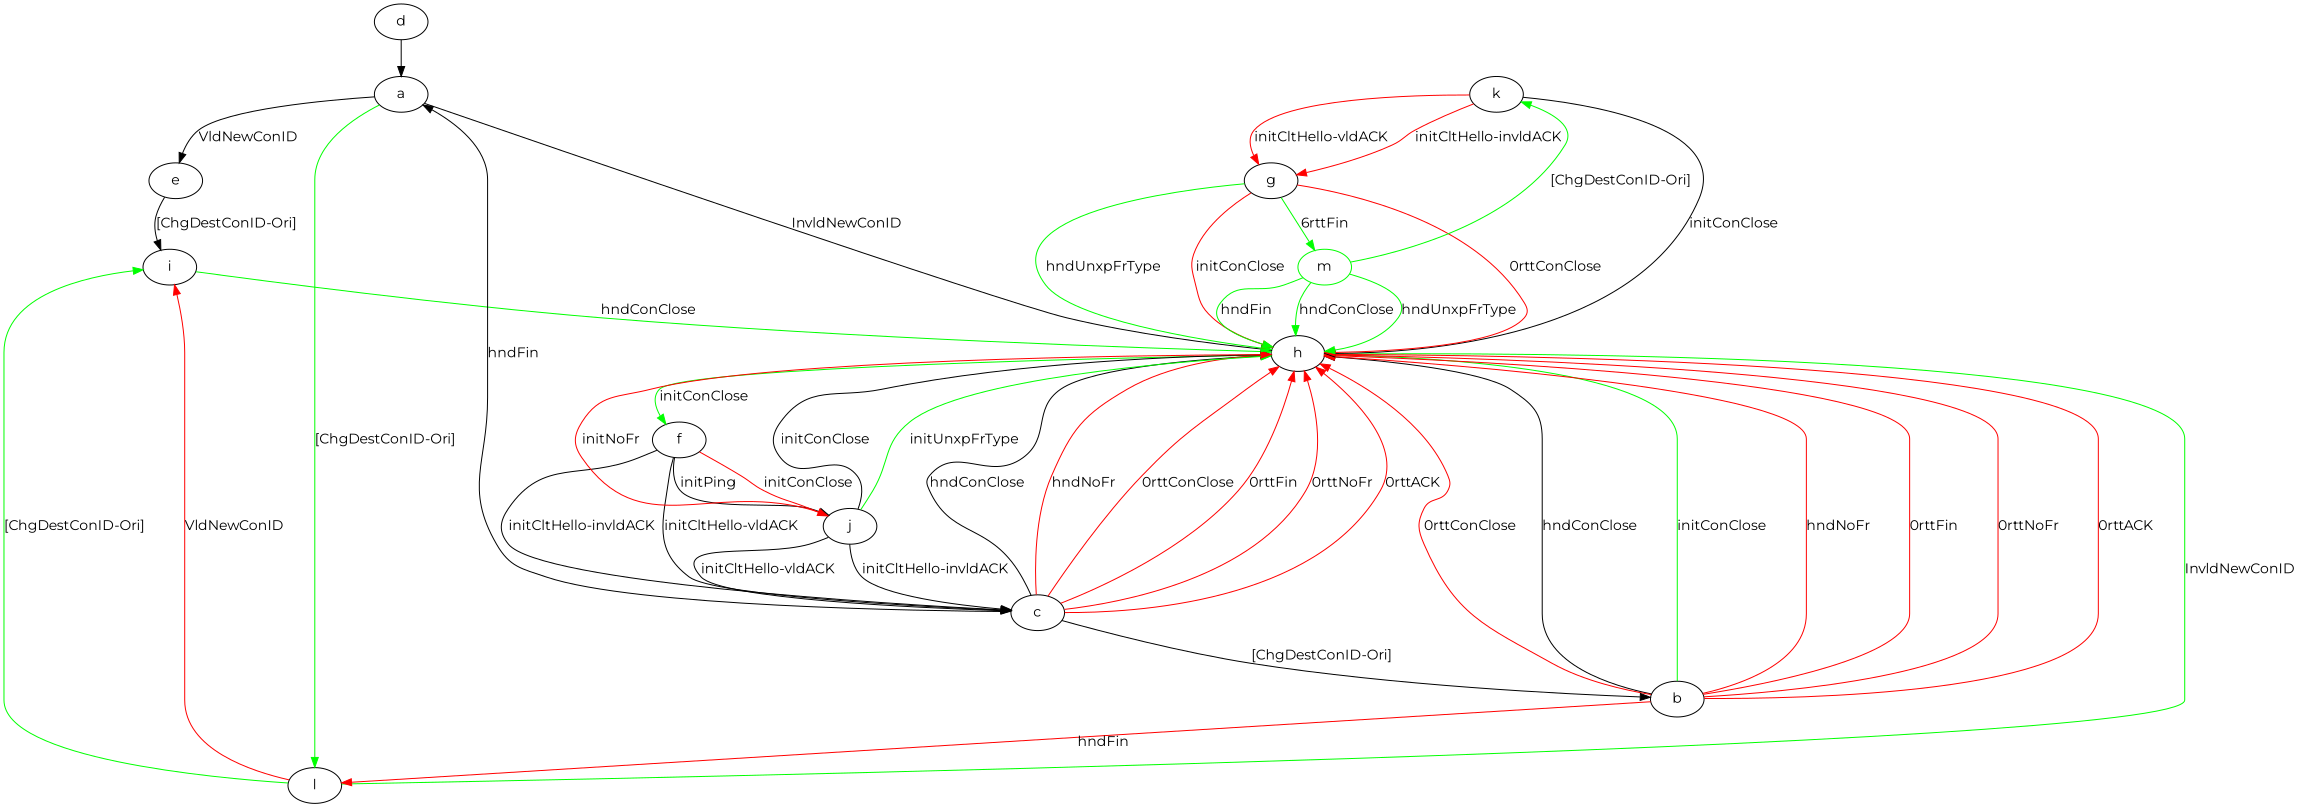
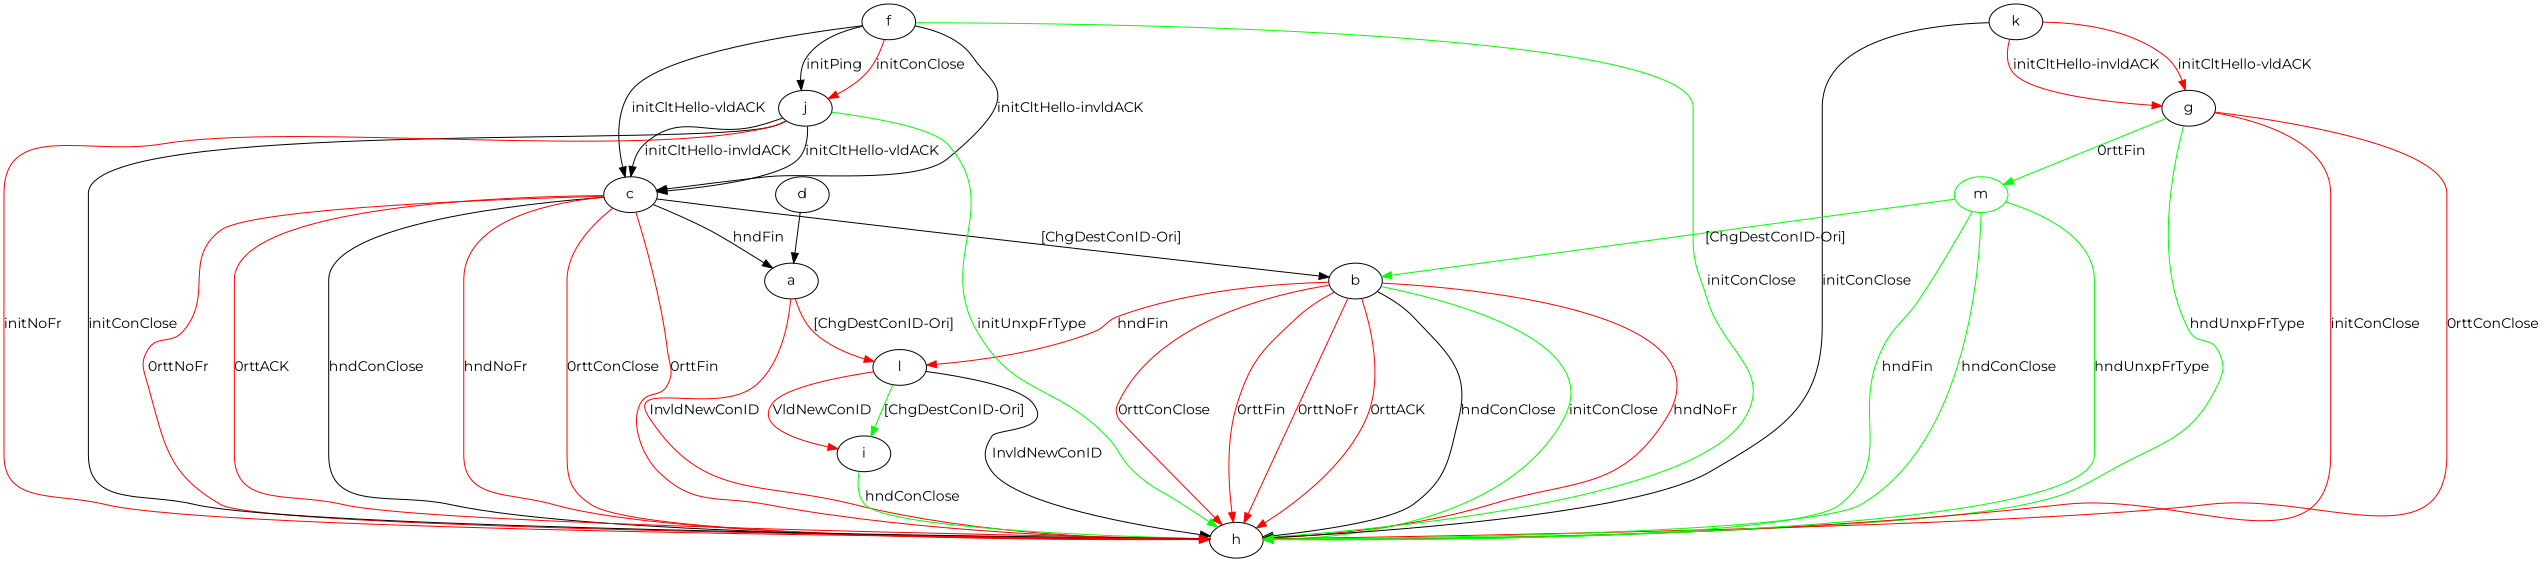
(176, 181) -> none
(1496, 209) -> (1673, 237)
(1327, 224) -> (2124, 151)
(838, 245) -> (801, 494)
(950, 364) -> (1693, 122)
(315, 417) -> (821, 338)
(1828, 738) -> (993, 473)
